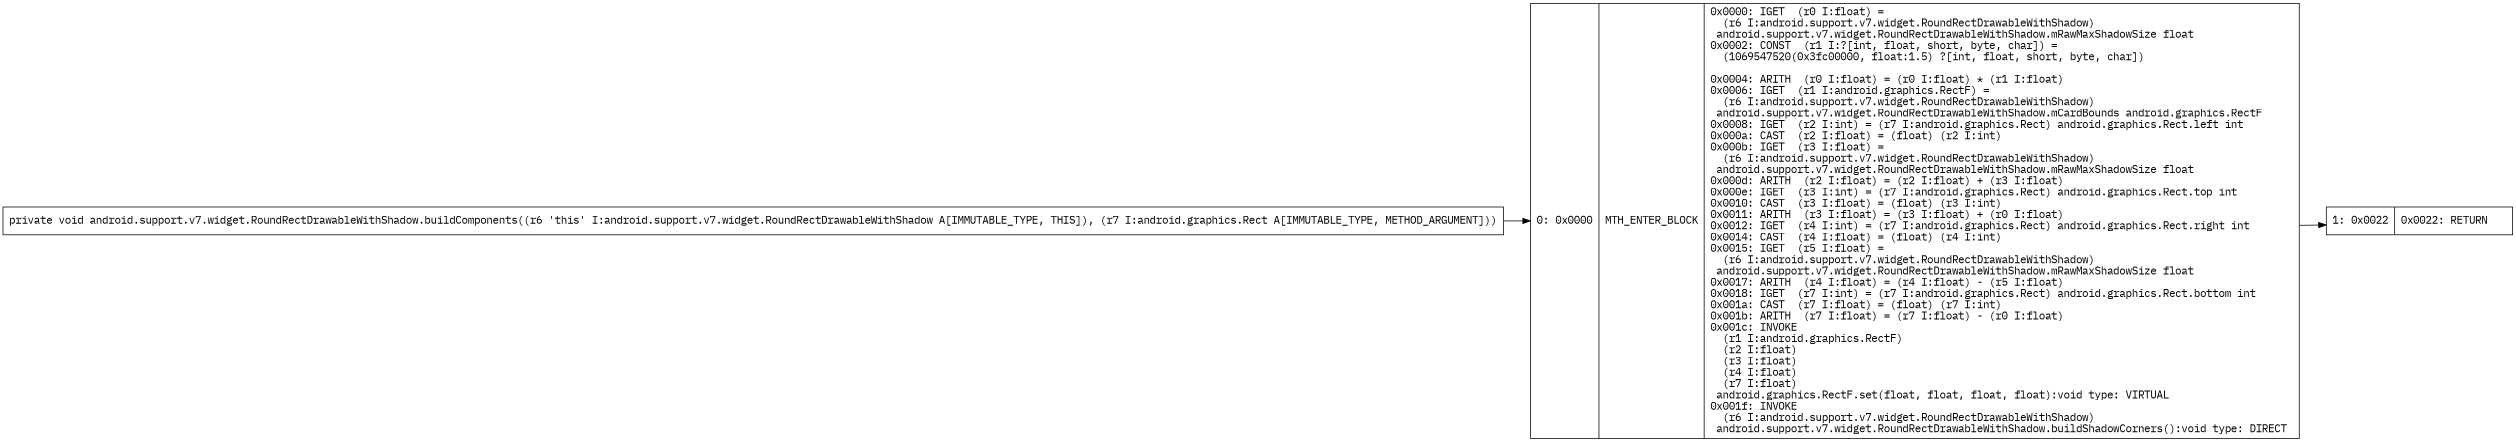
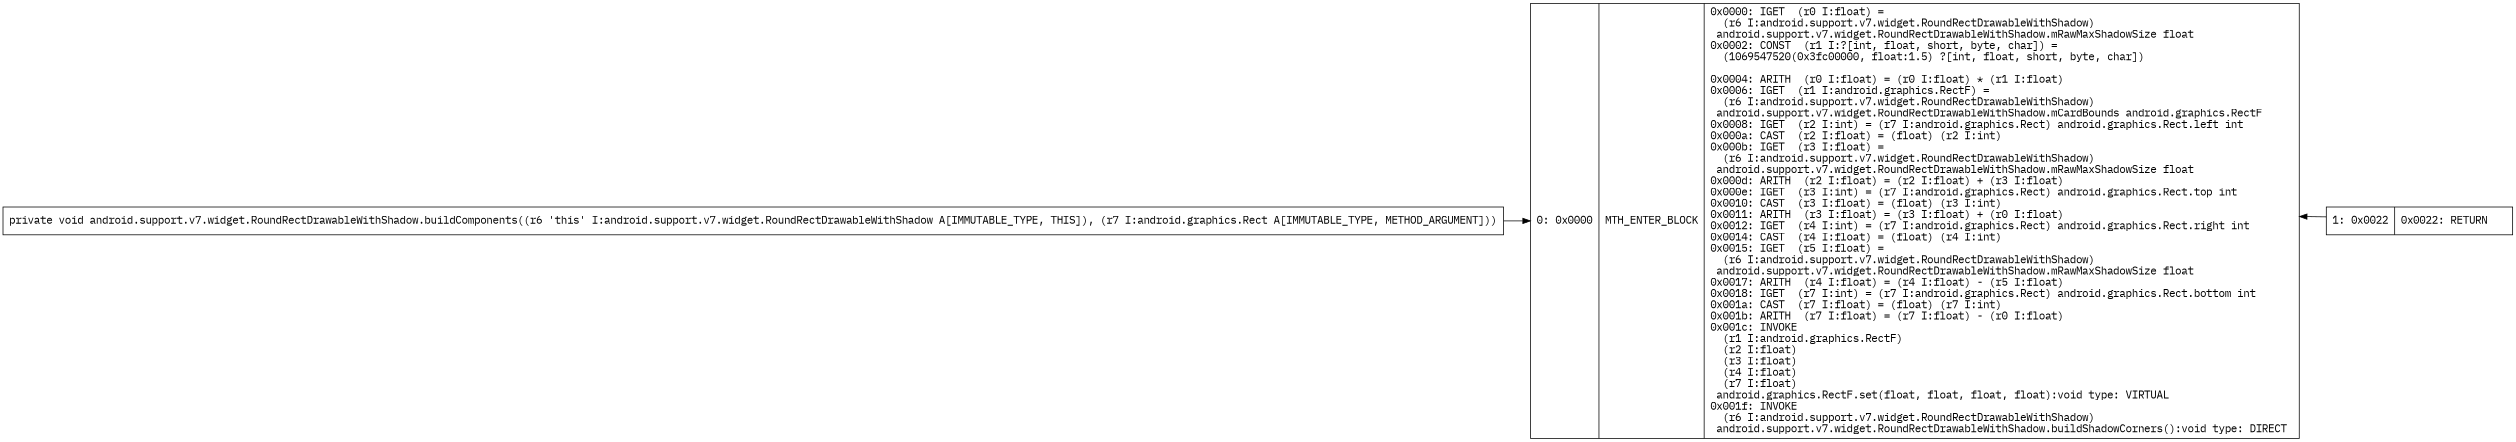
(2309, 225) -> (2317, 217)
